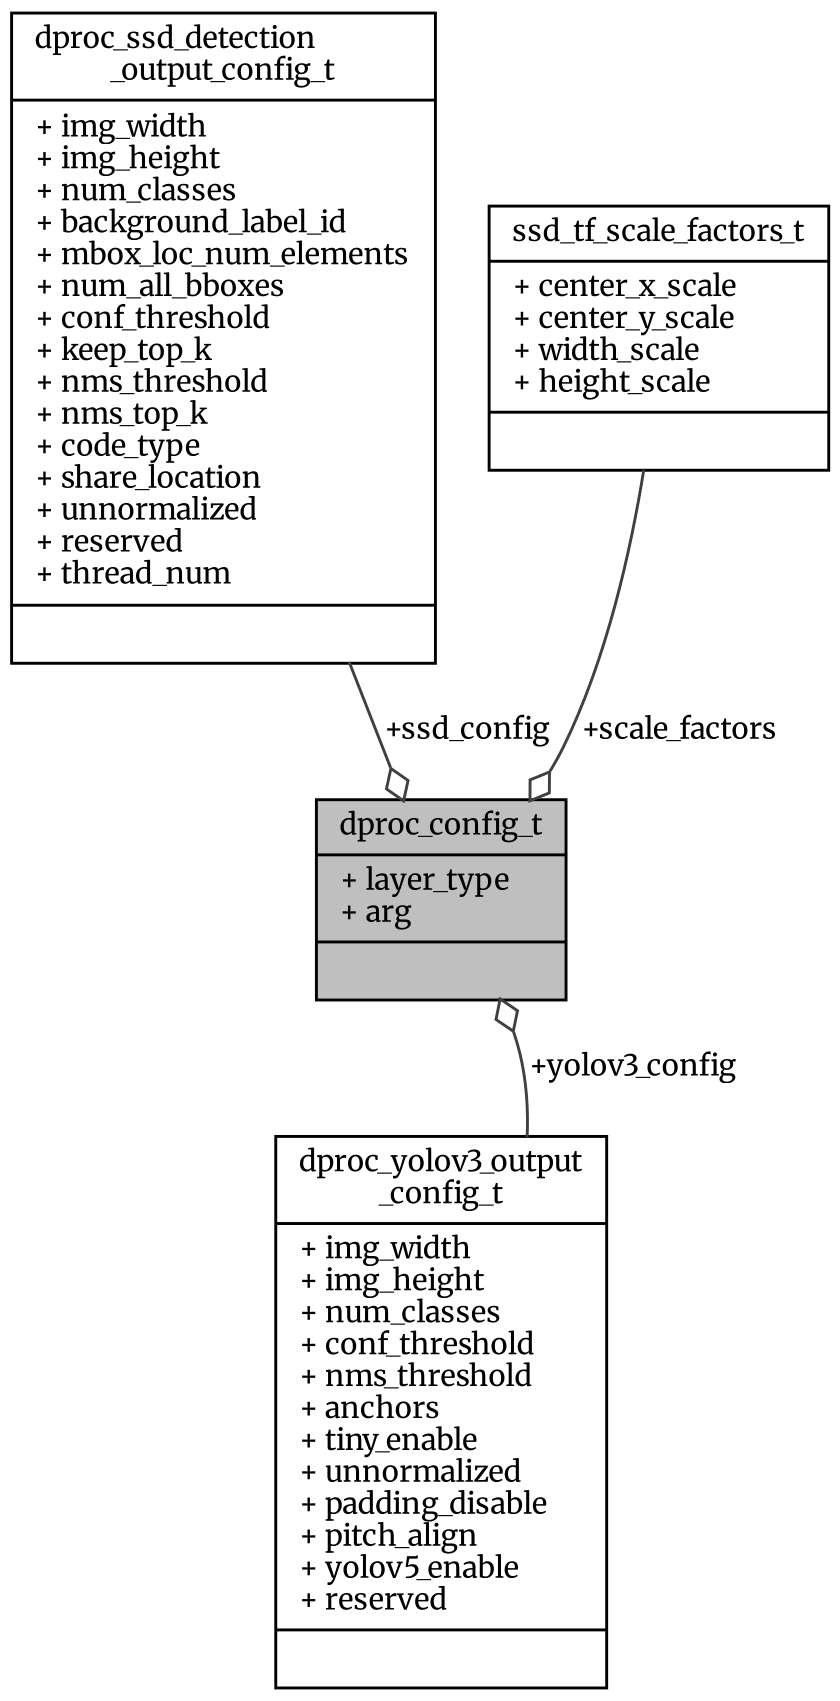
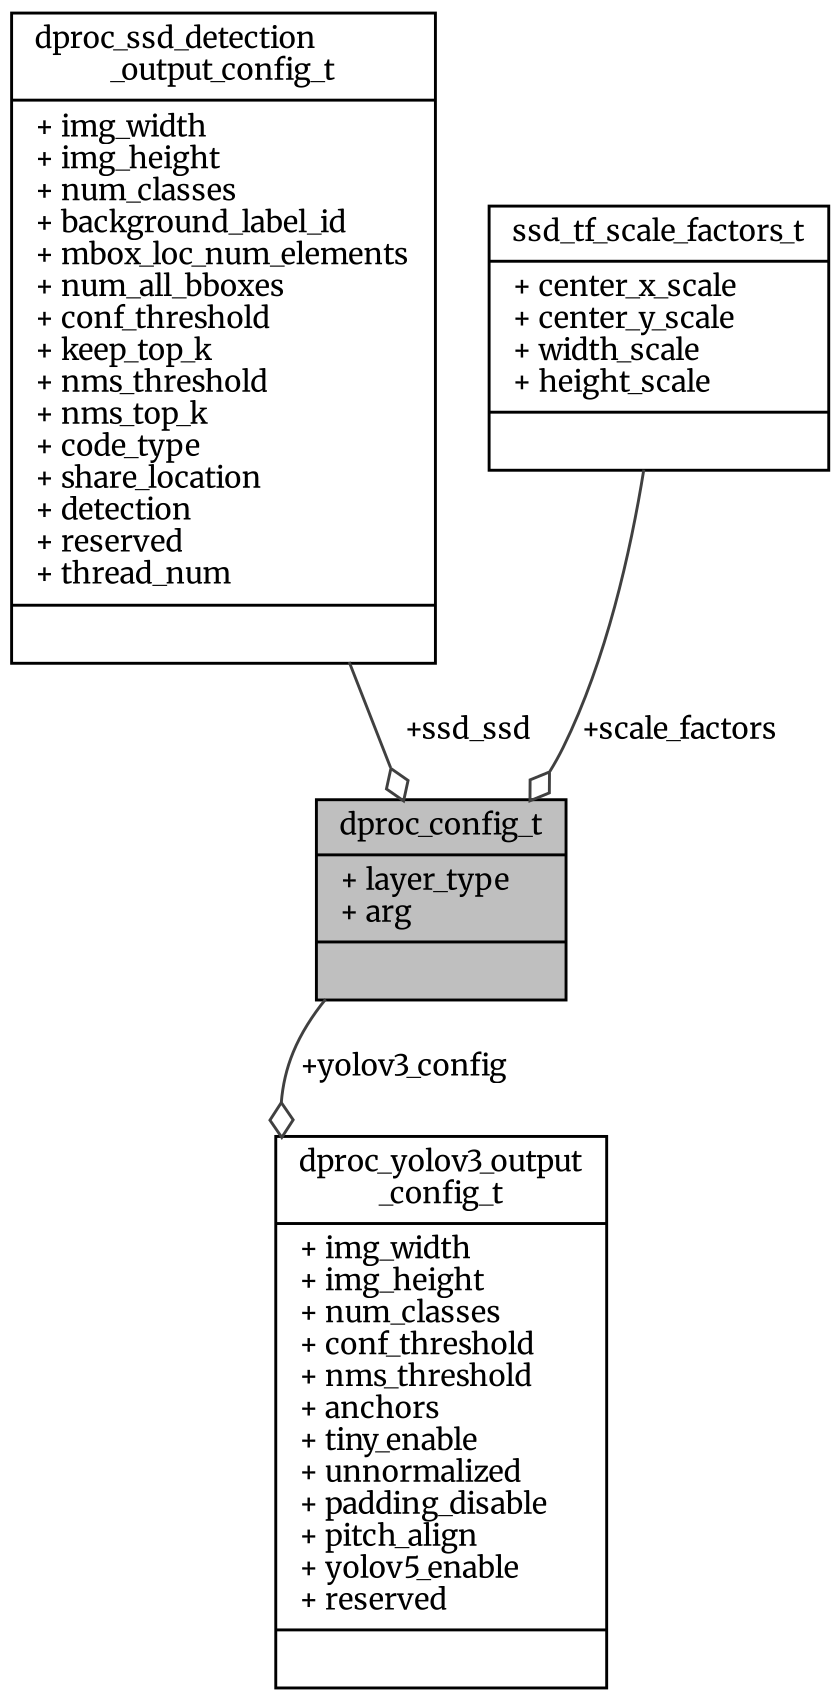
(147, 511) -> (115, 511)
(464, 732) -> (464, 732)
(525, 1084) -> (295, 1047)
